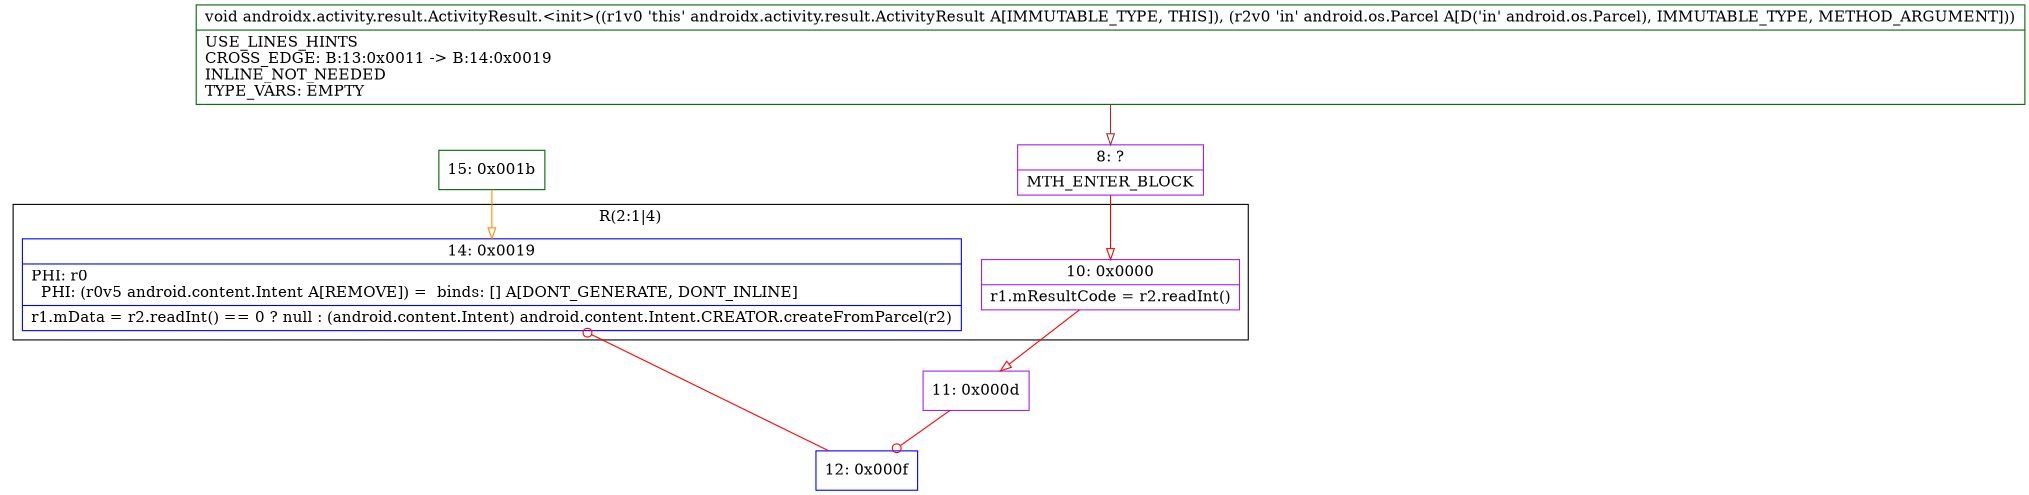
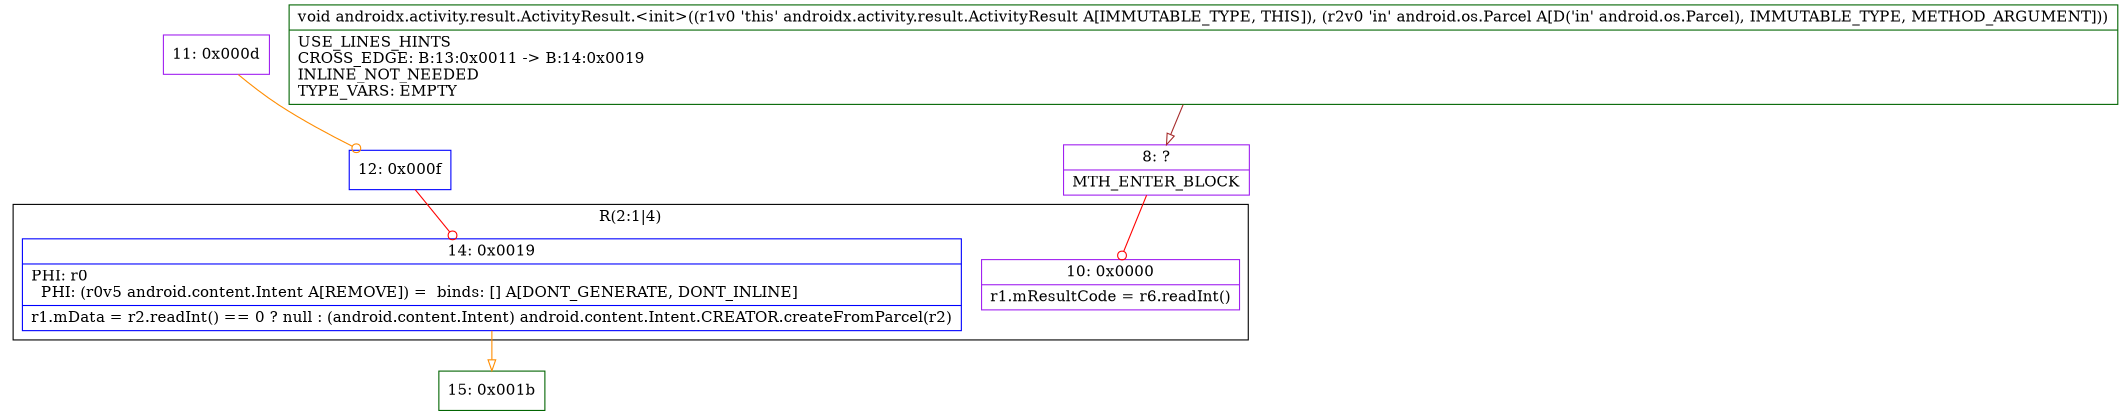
(492, 212) -> (492, 347)
(1111, 222) -> (1135, 223)
(1111, 297) -> (1111, 297)
(1050, 333) -> none
(925, 428) -> (293, 114)
